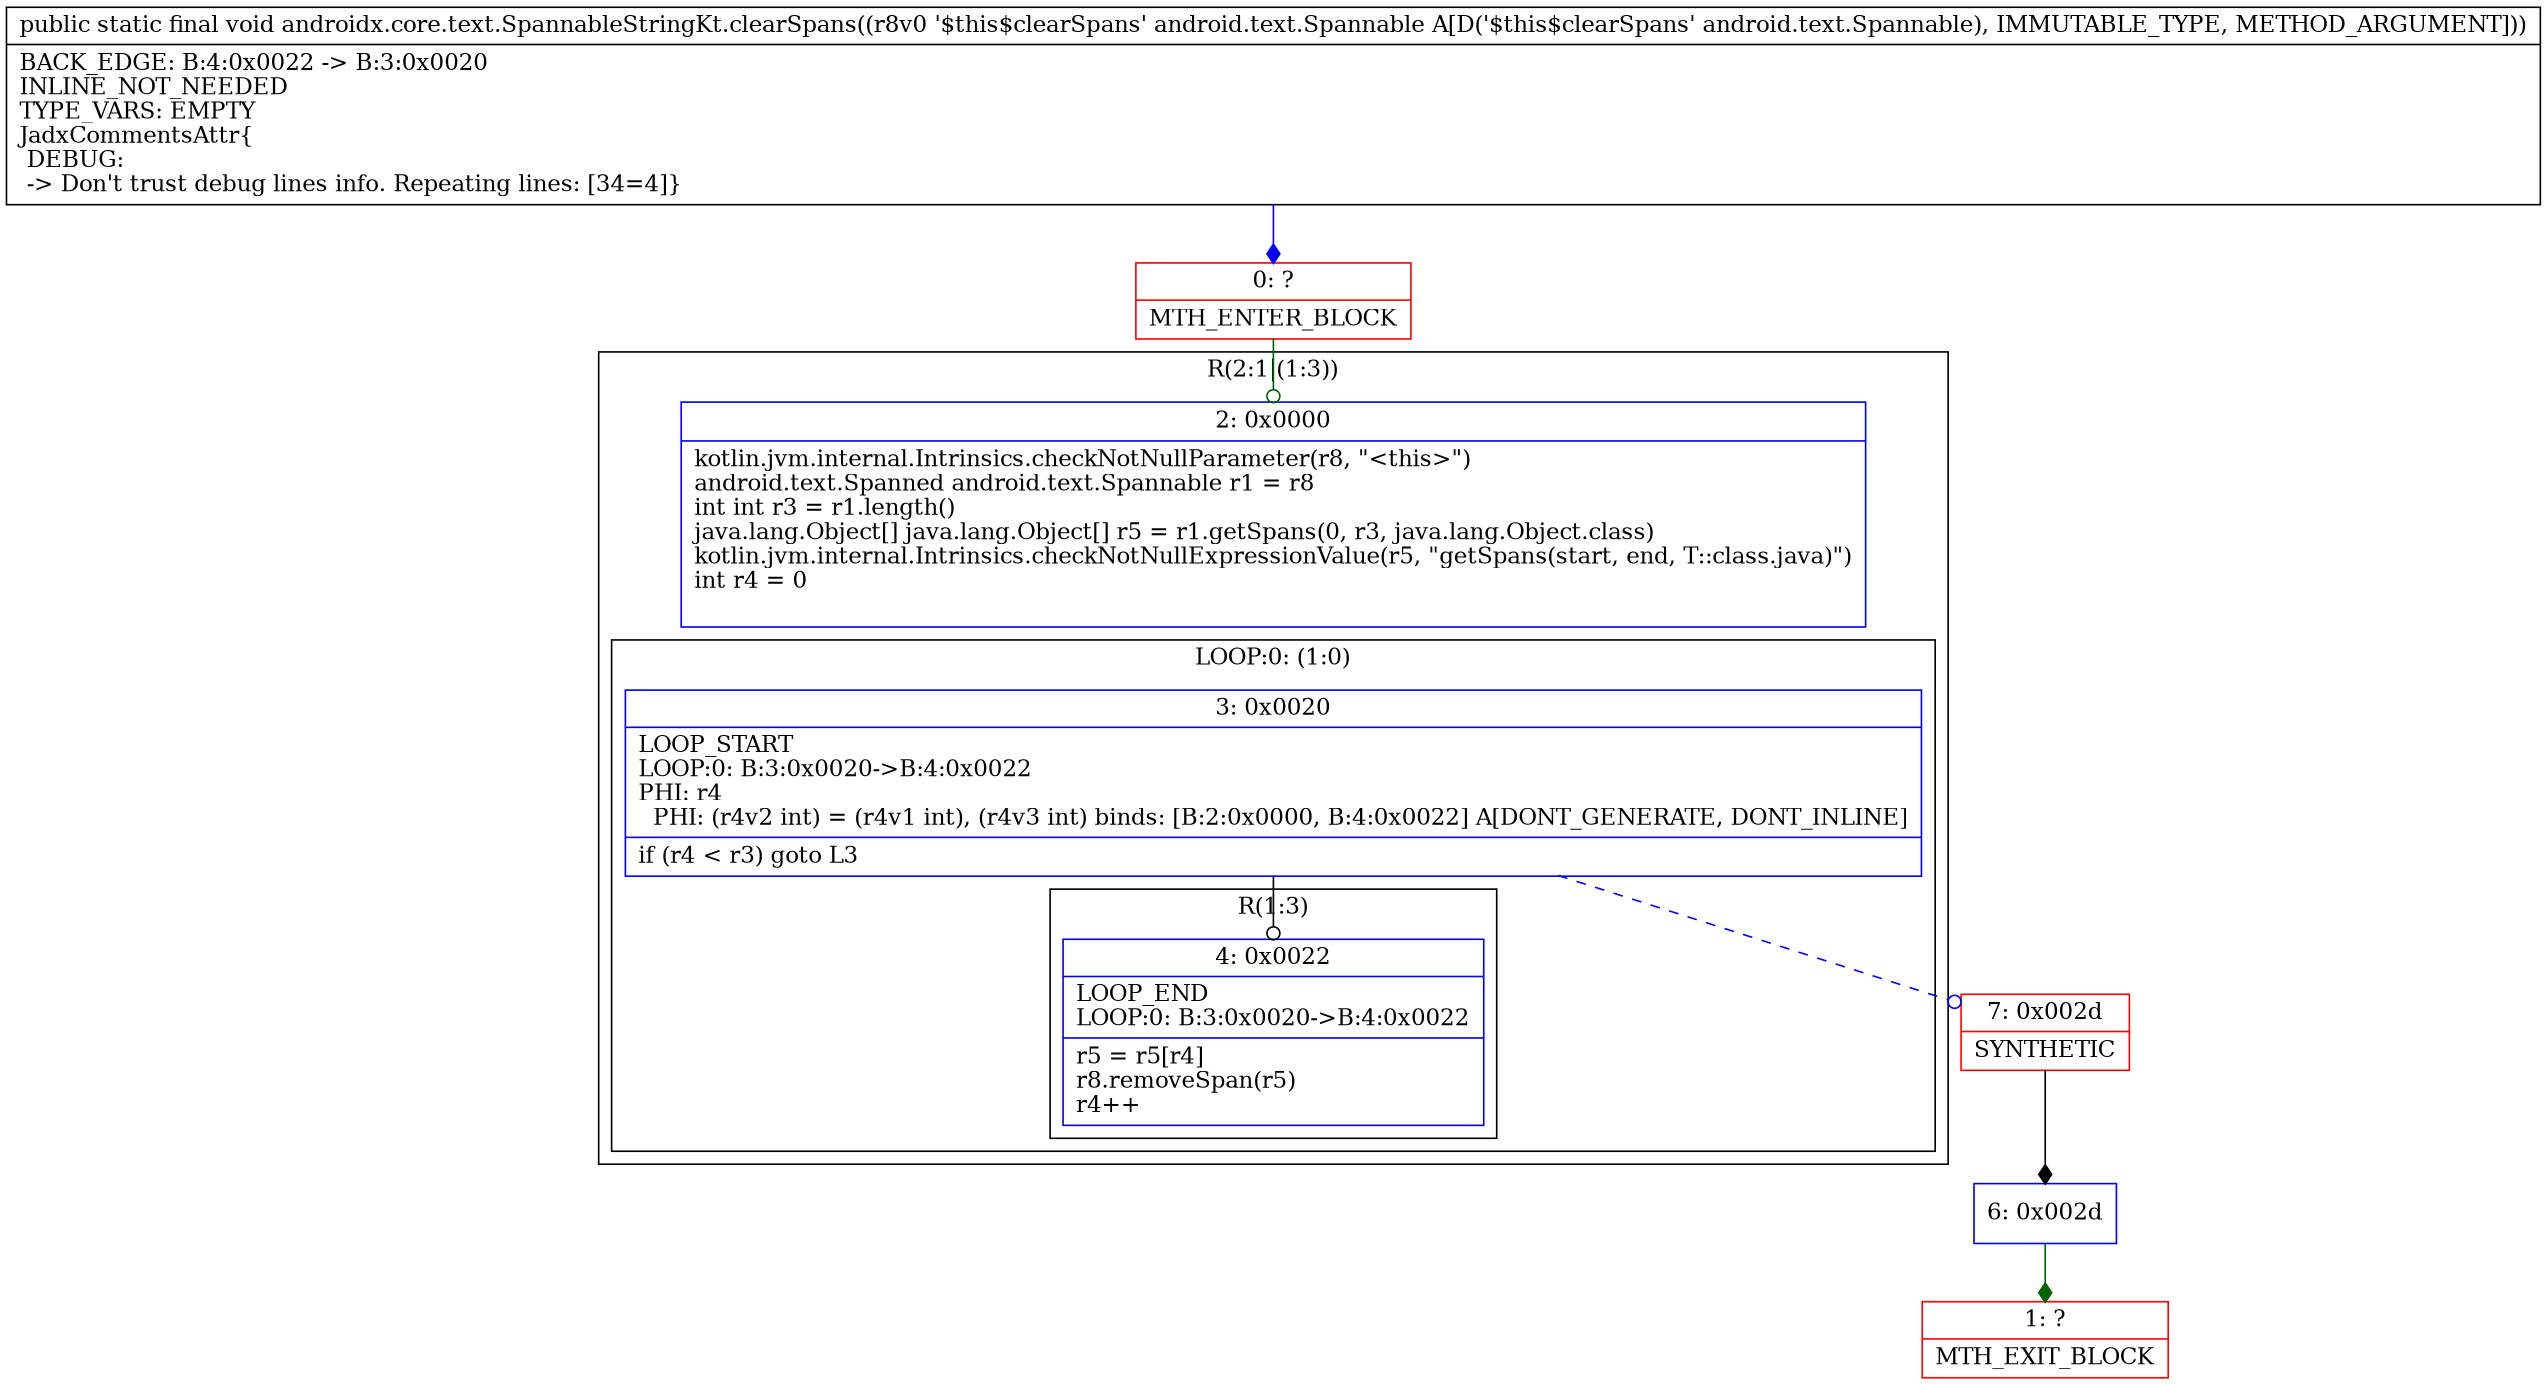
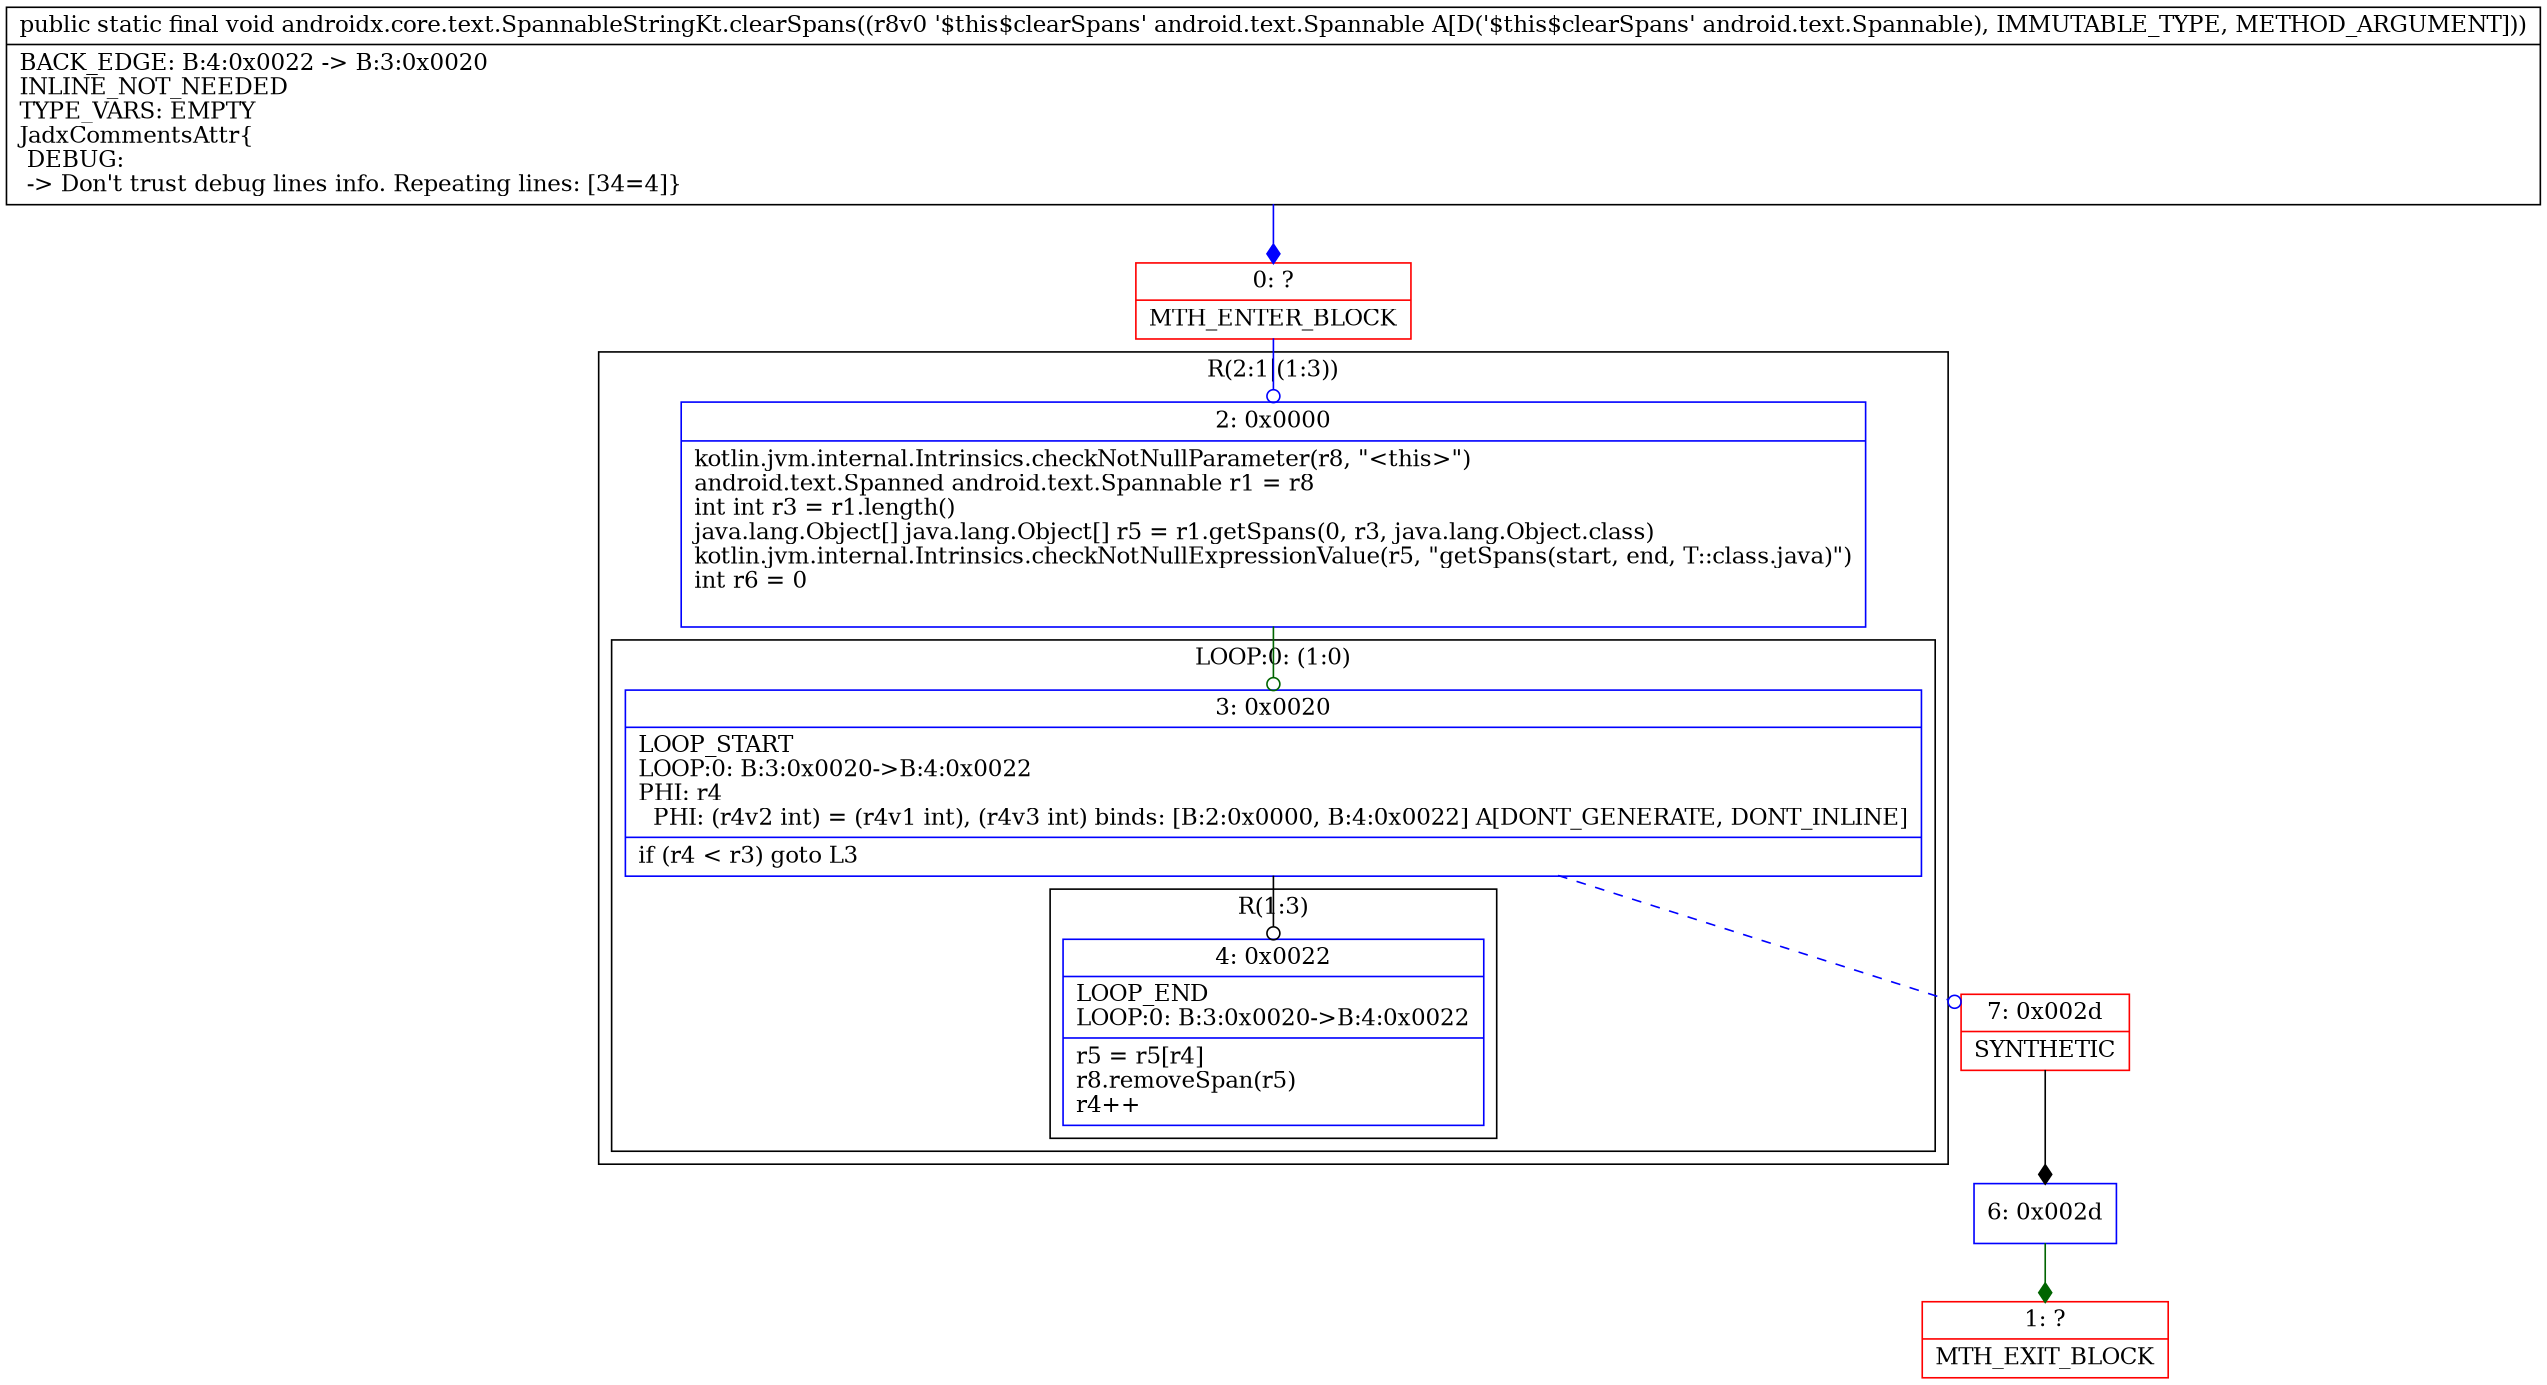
(1273, 364) -> (1273, 364)
(751, 581) -> (751, 581)
none -> (1273, 652)
